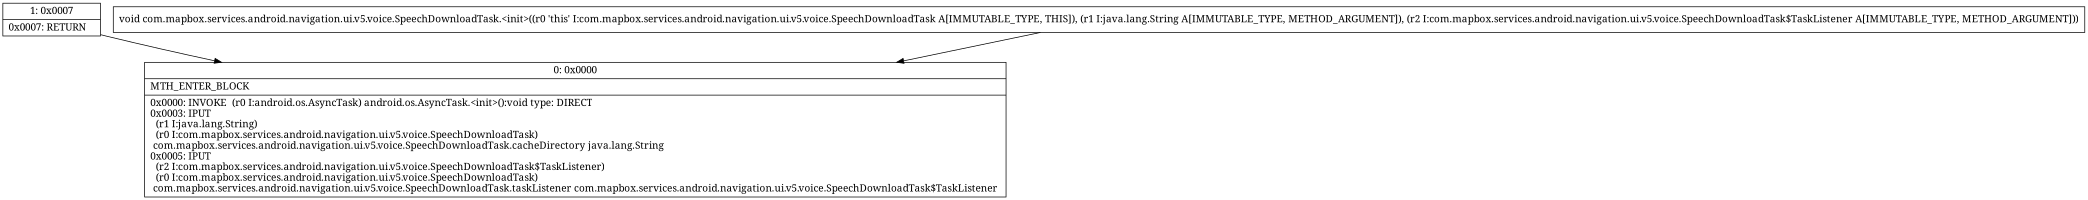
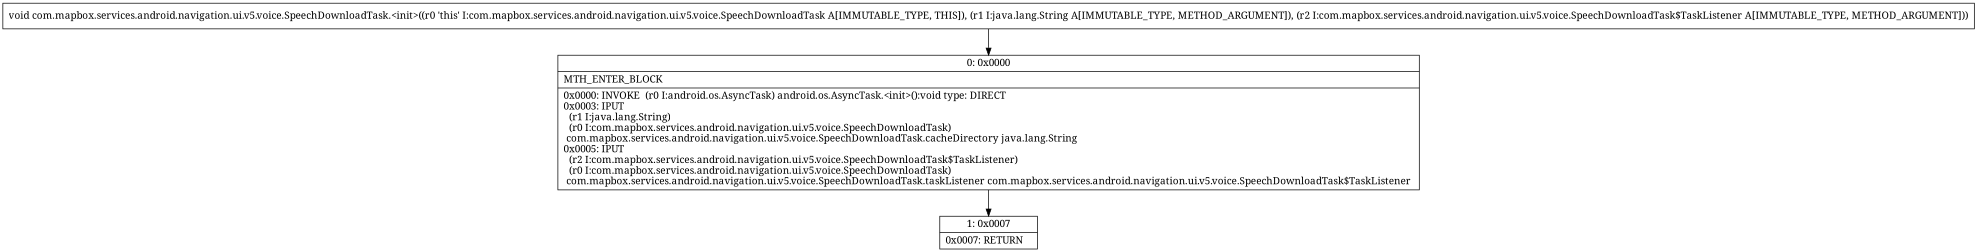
(158, 48) -> (989, 199)
